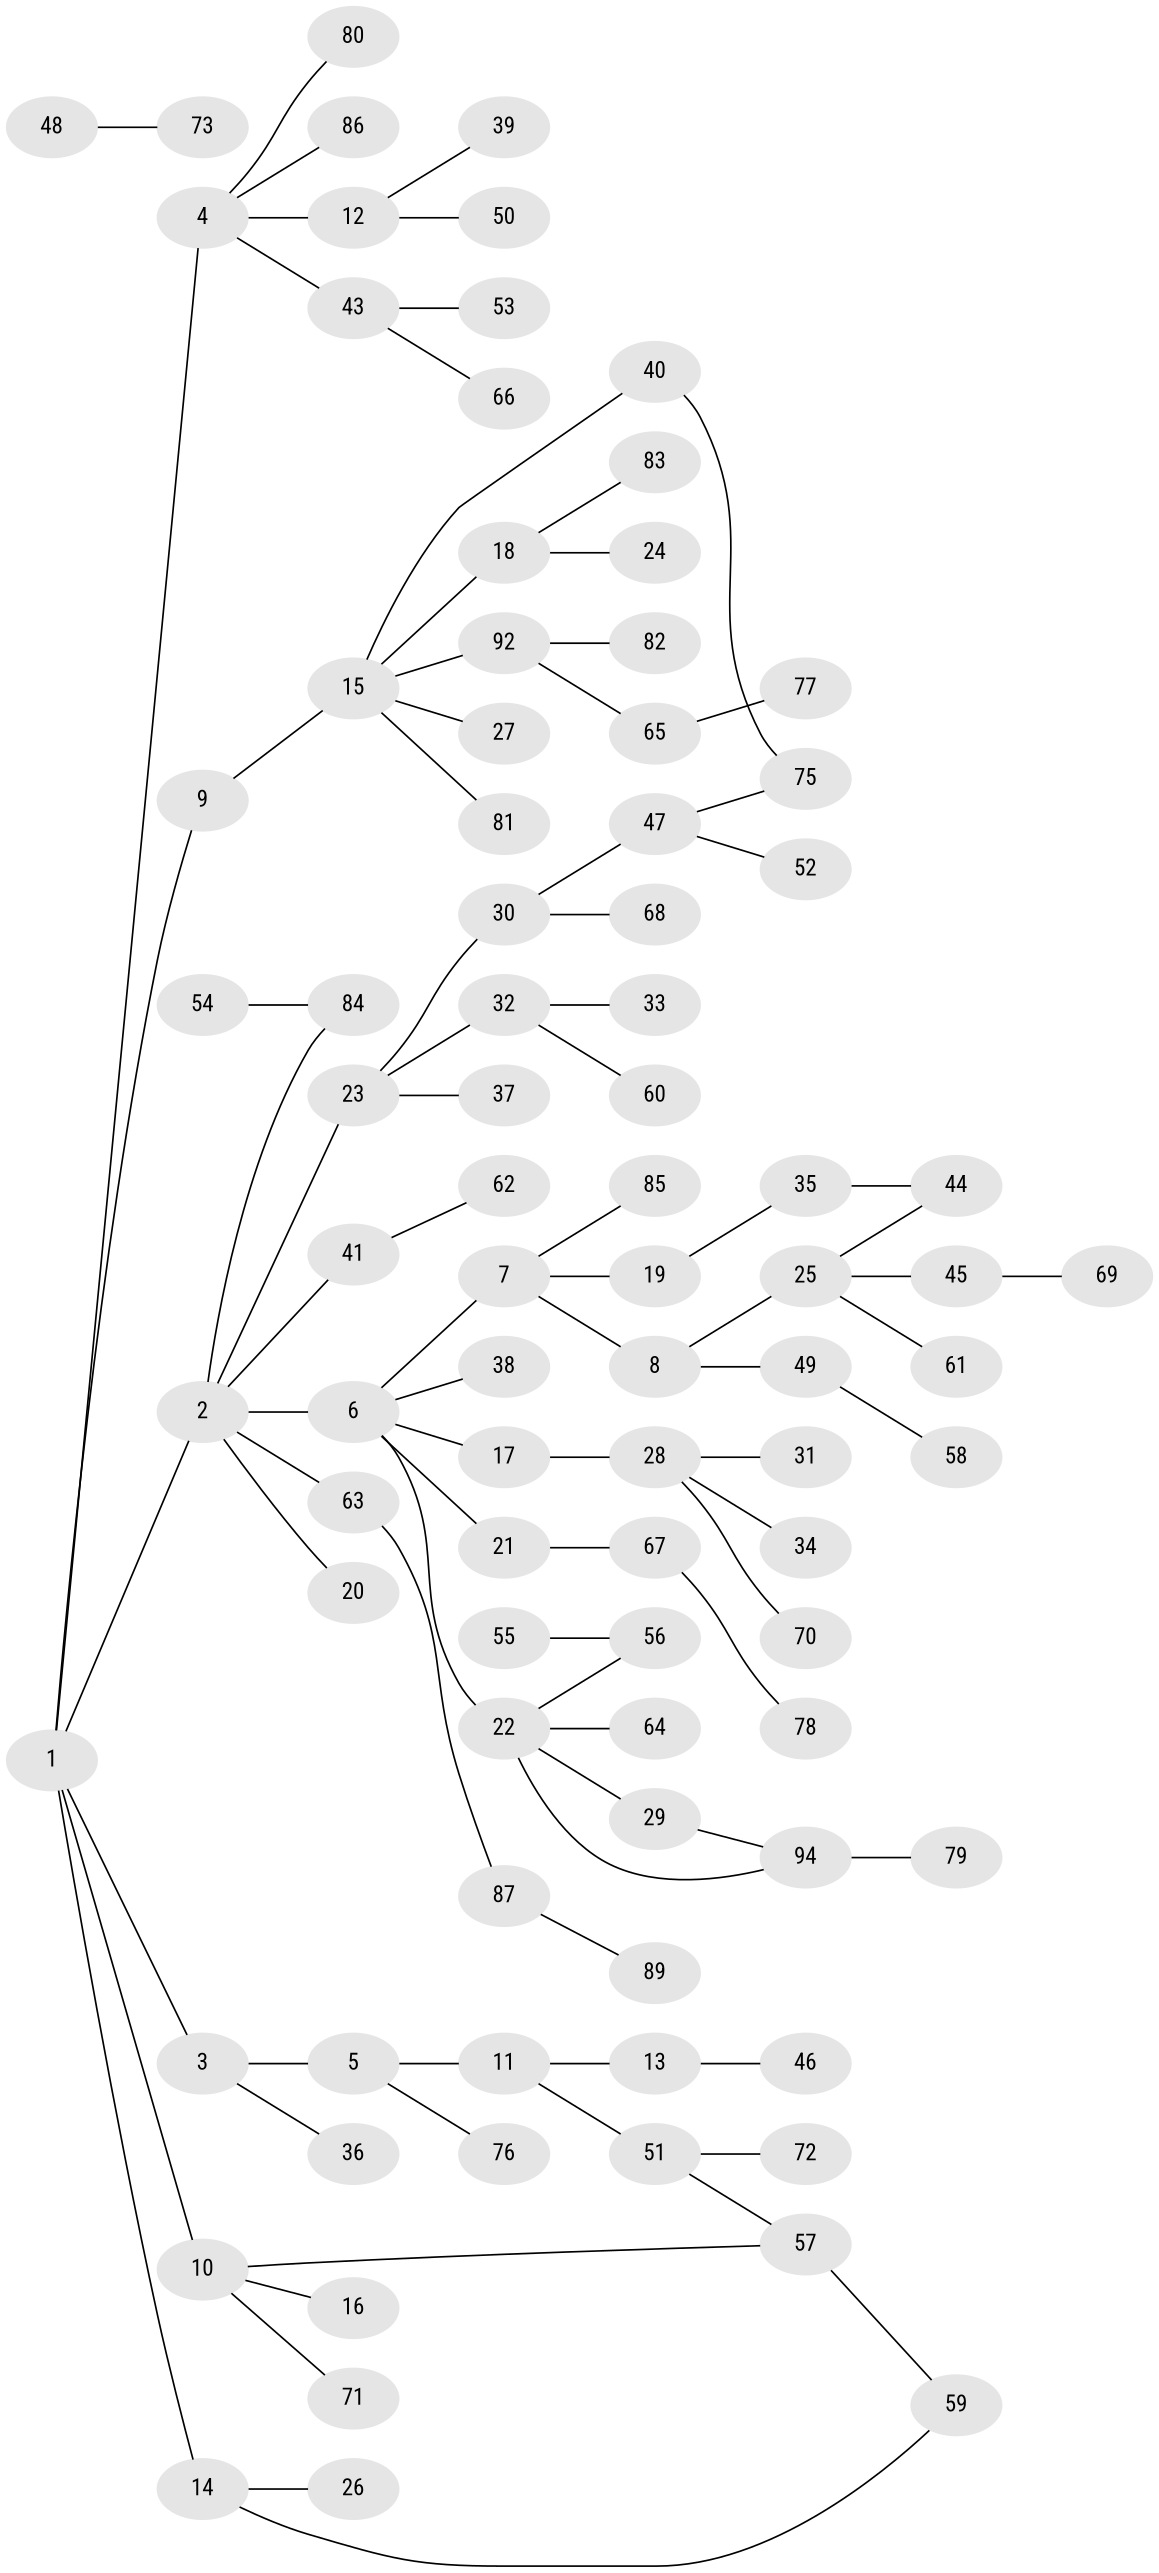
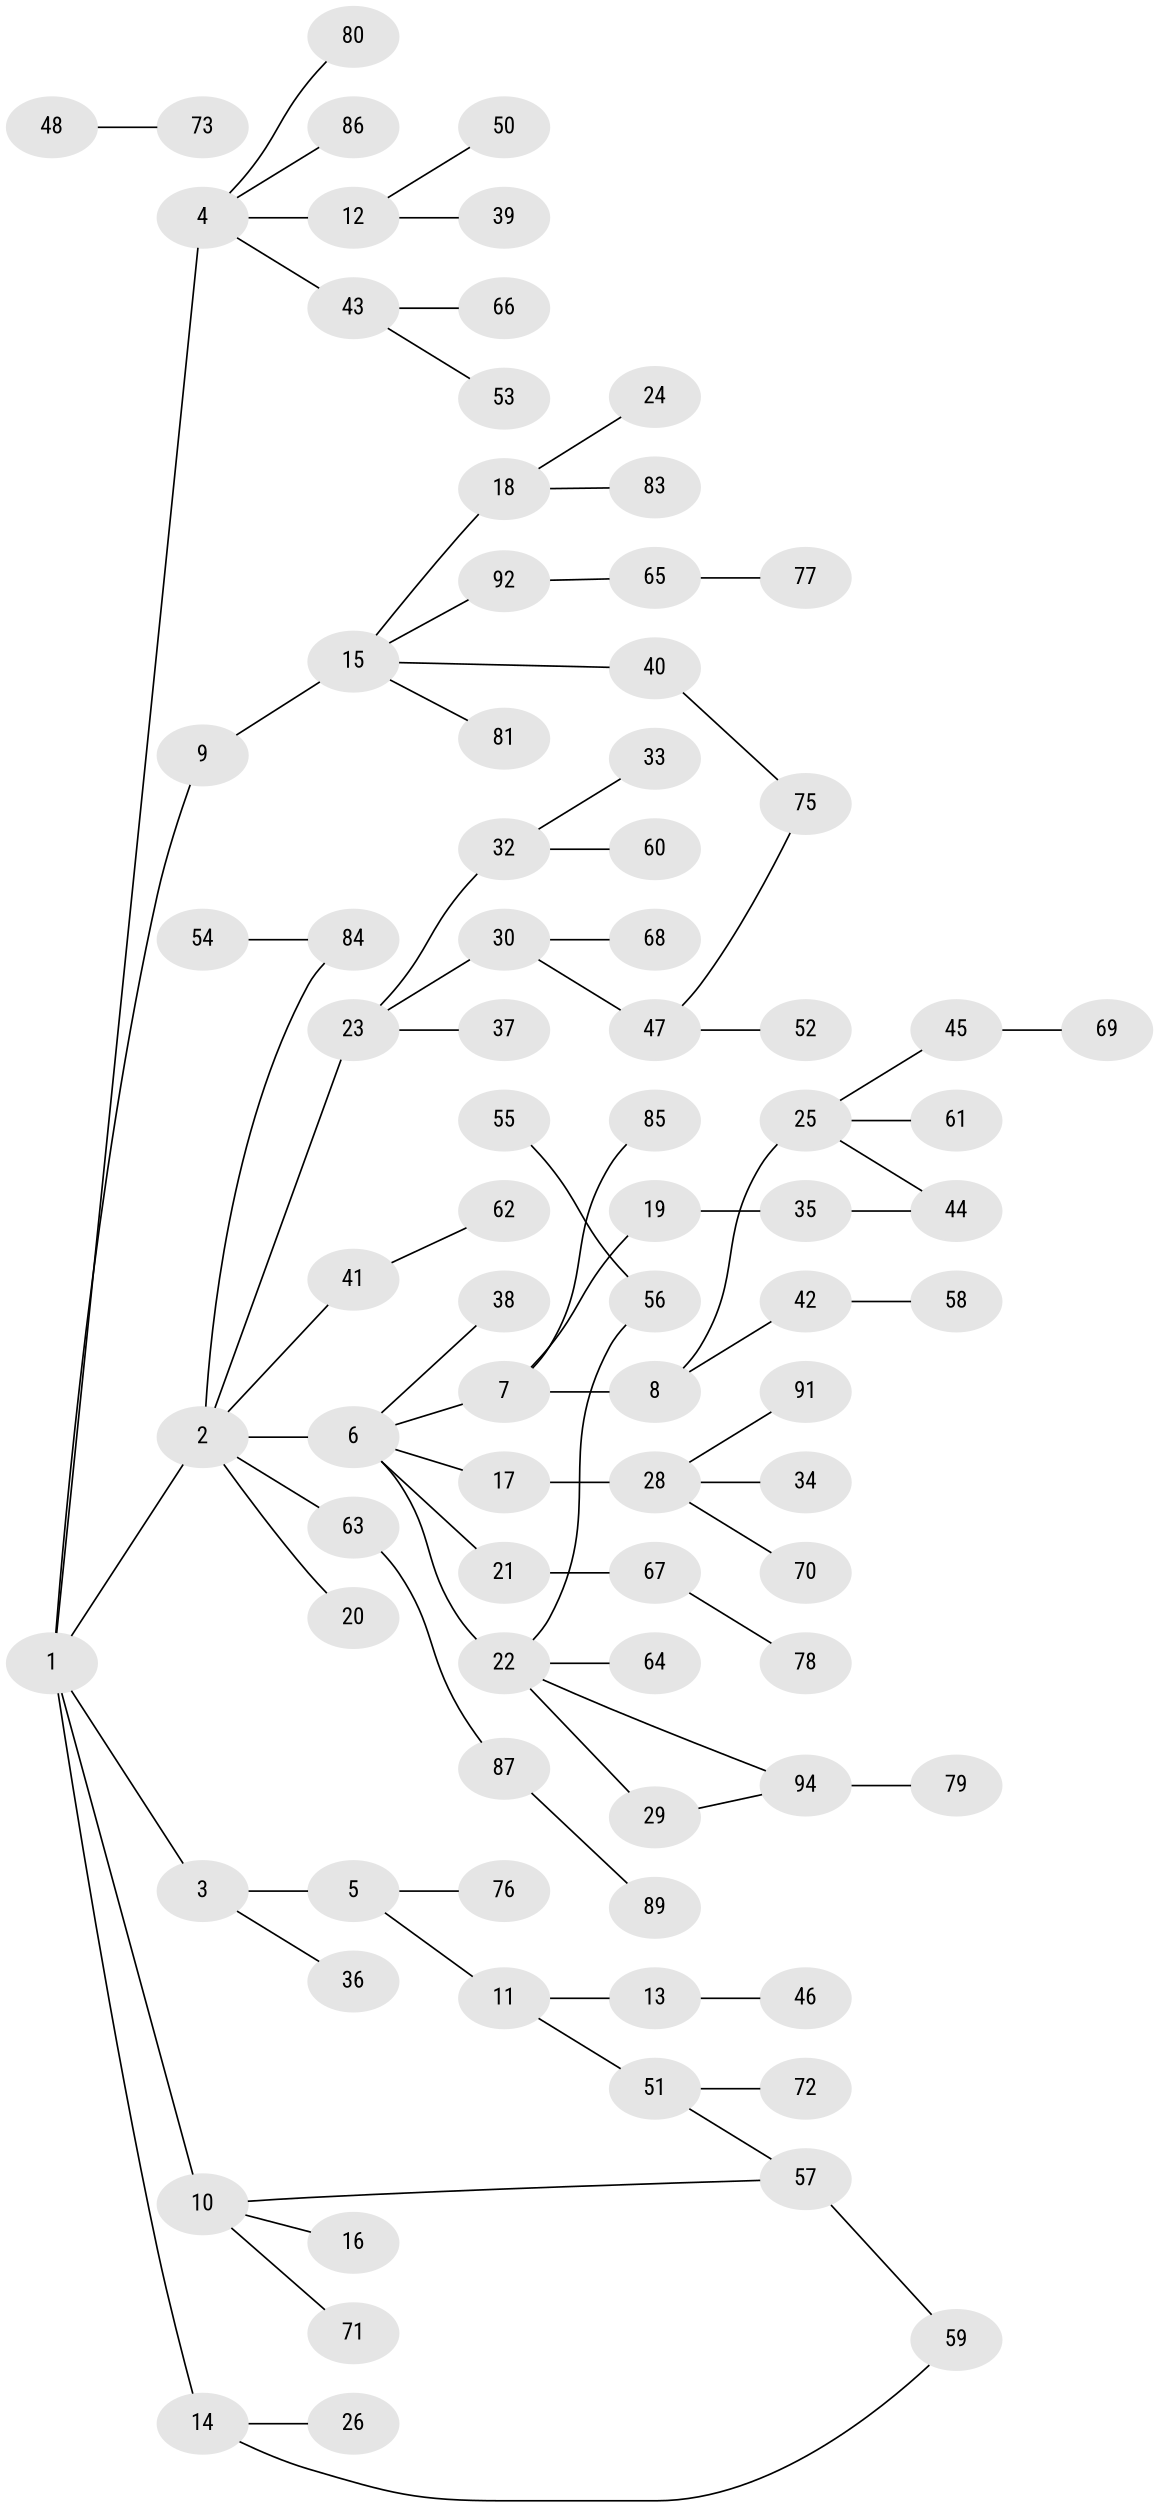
(655, 643) -> none
(504, 734) -> none
(806, 1367) -> (806, 1301)
(806, 1457) -> (806, 1392)
